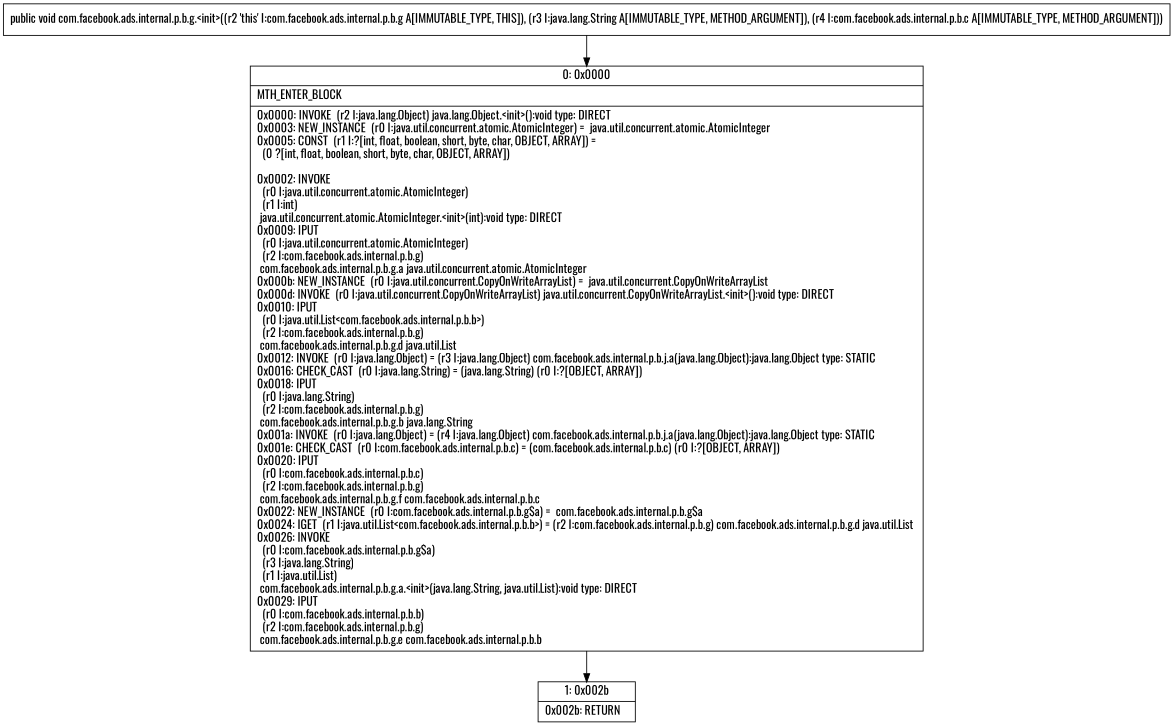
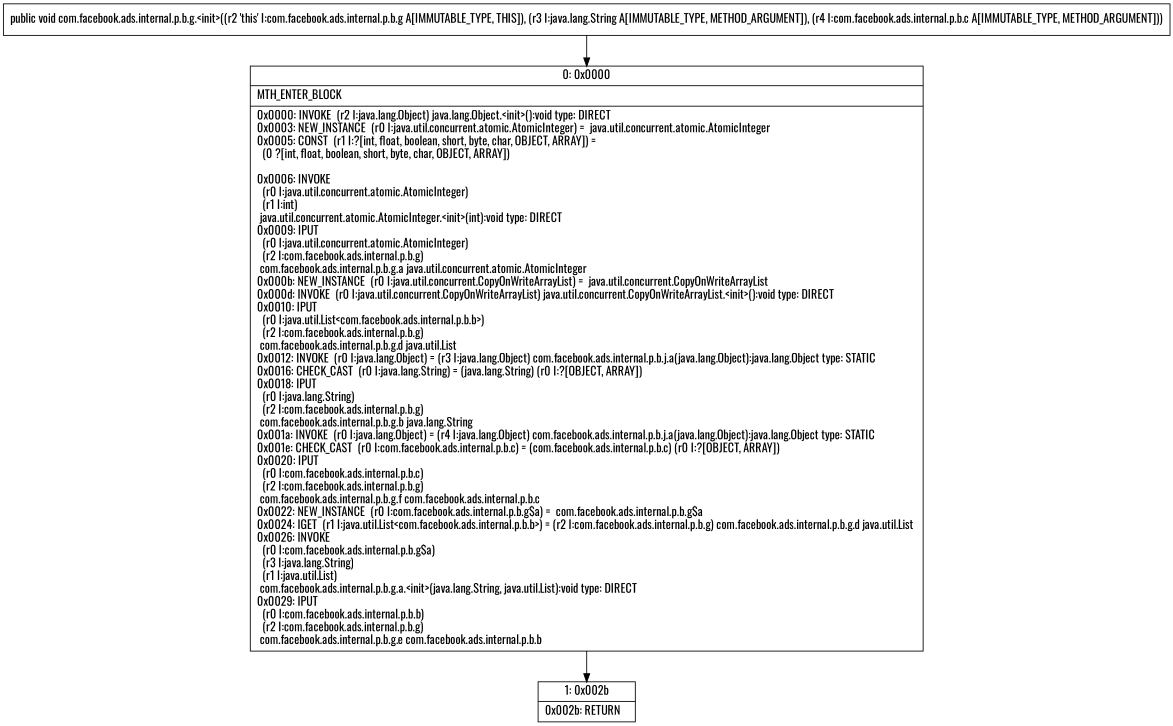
(297, 180) -> (297, 180)
